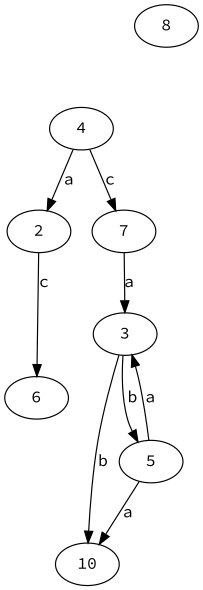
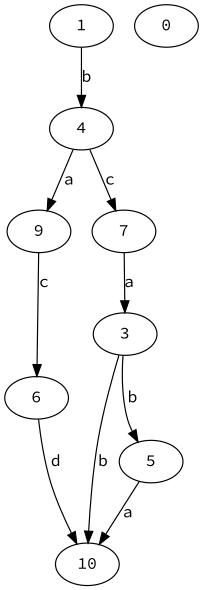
none -> (81, 26)
(166, 26) -> (166, 26)
(39, 231) -> (39, 231)
(143, 403) -> none
none -> (49, 478)
